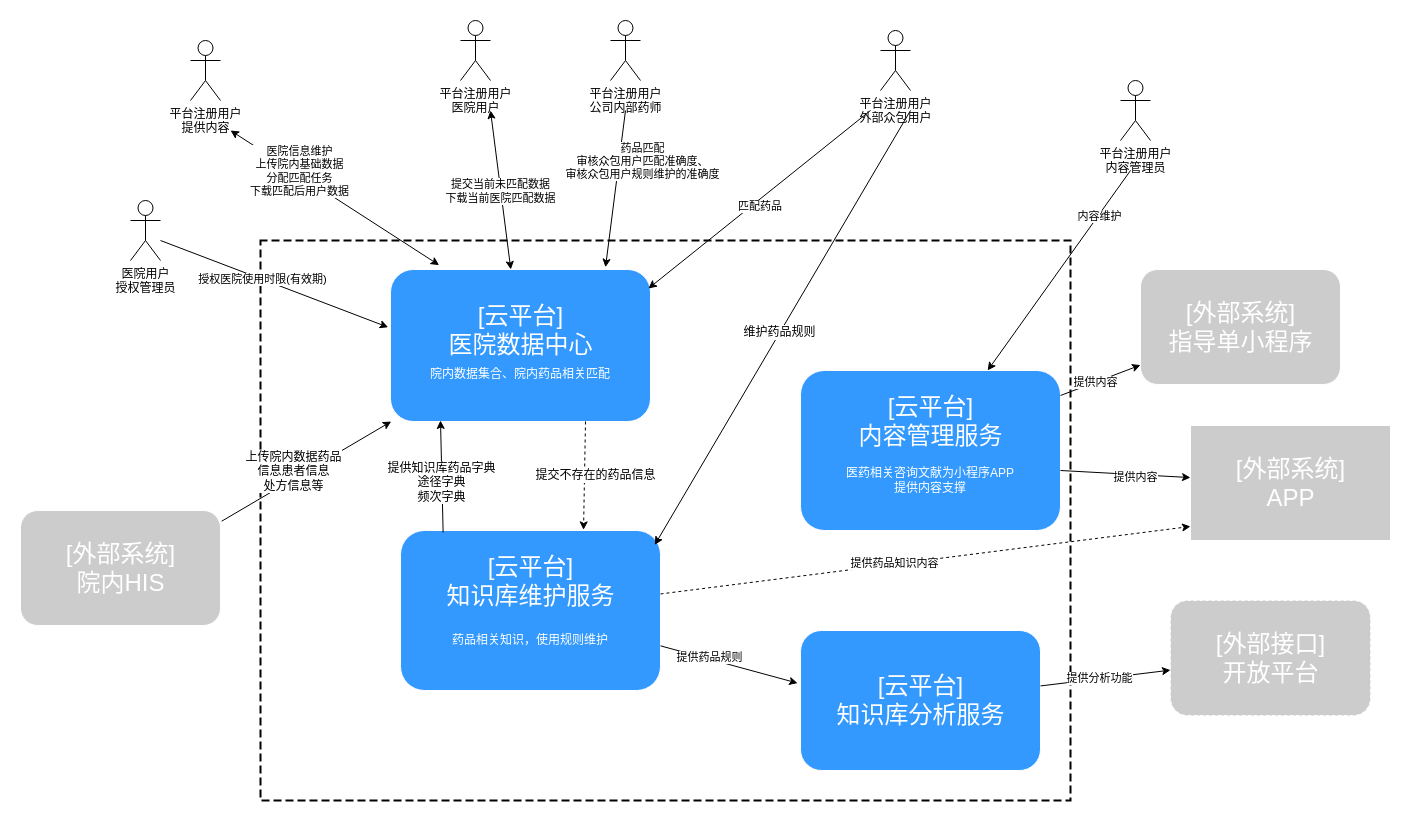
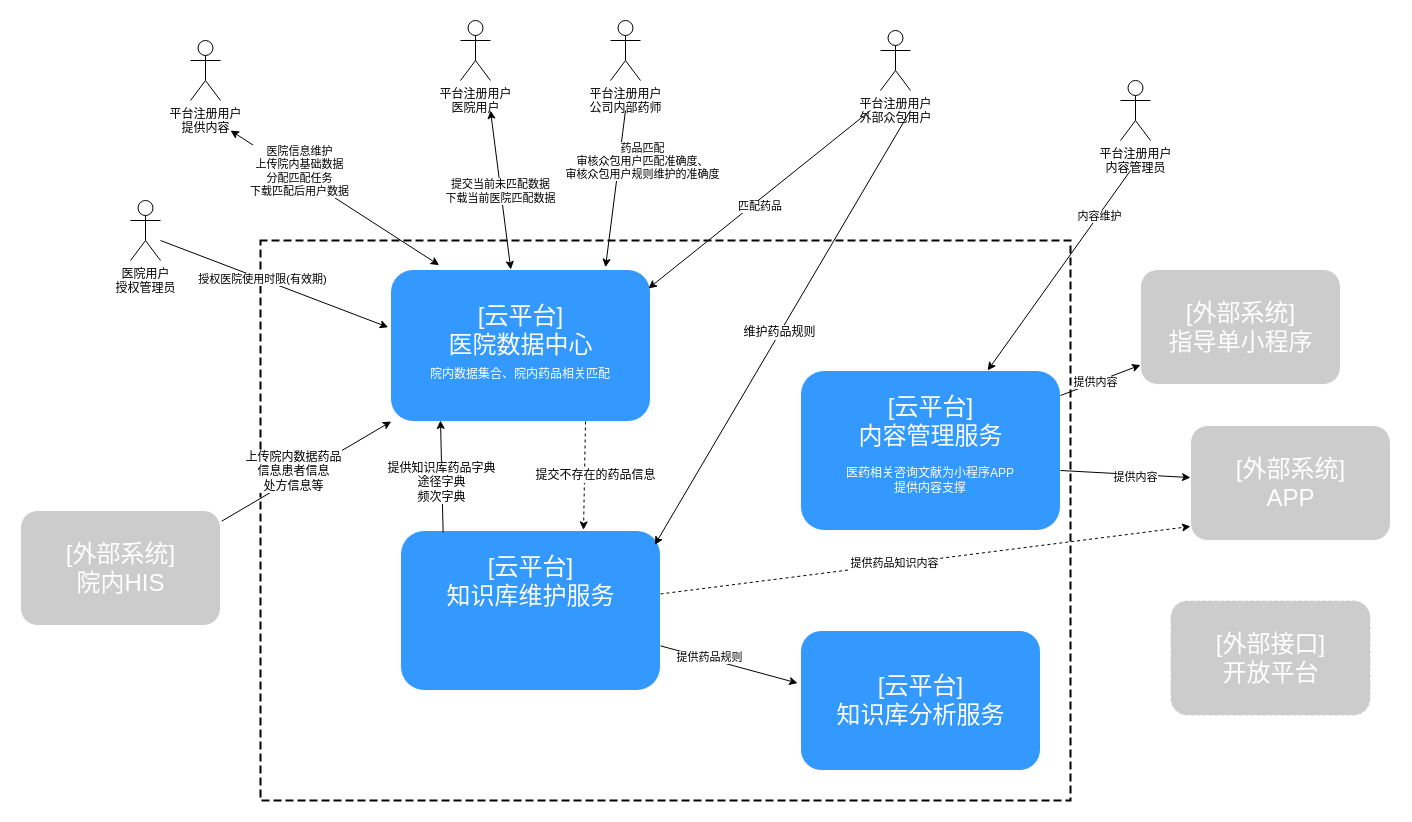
(1291, 483) -> (1291, 483)
(531, 641) -> none
(1102, 678) -> none
